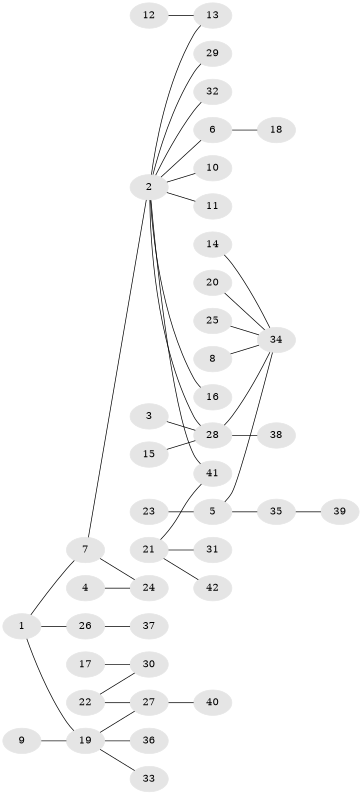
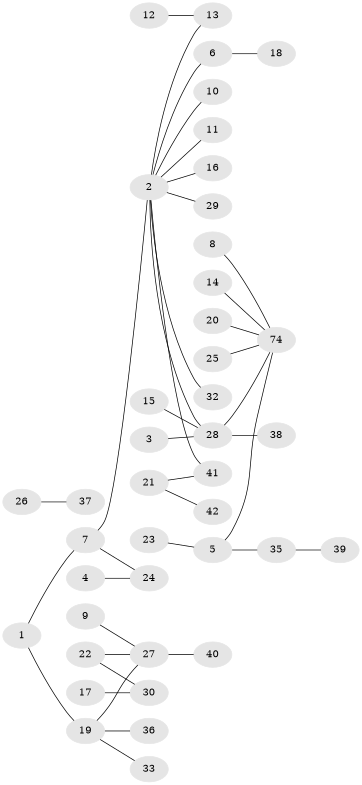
(276, 340) -> (276, 340)
(213, 550) -> none
(54, 626) -> none
(54, 741) -> (117, 636)
